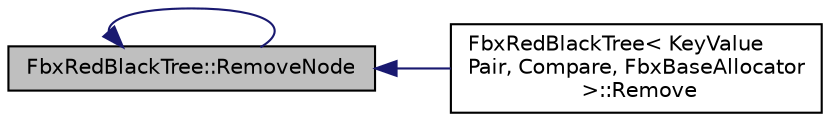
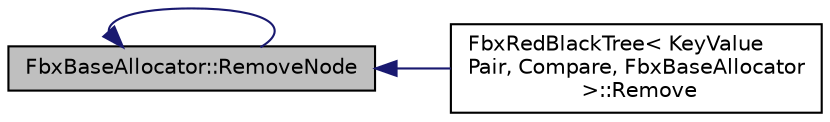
(192, 68) -> (192, 68)
